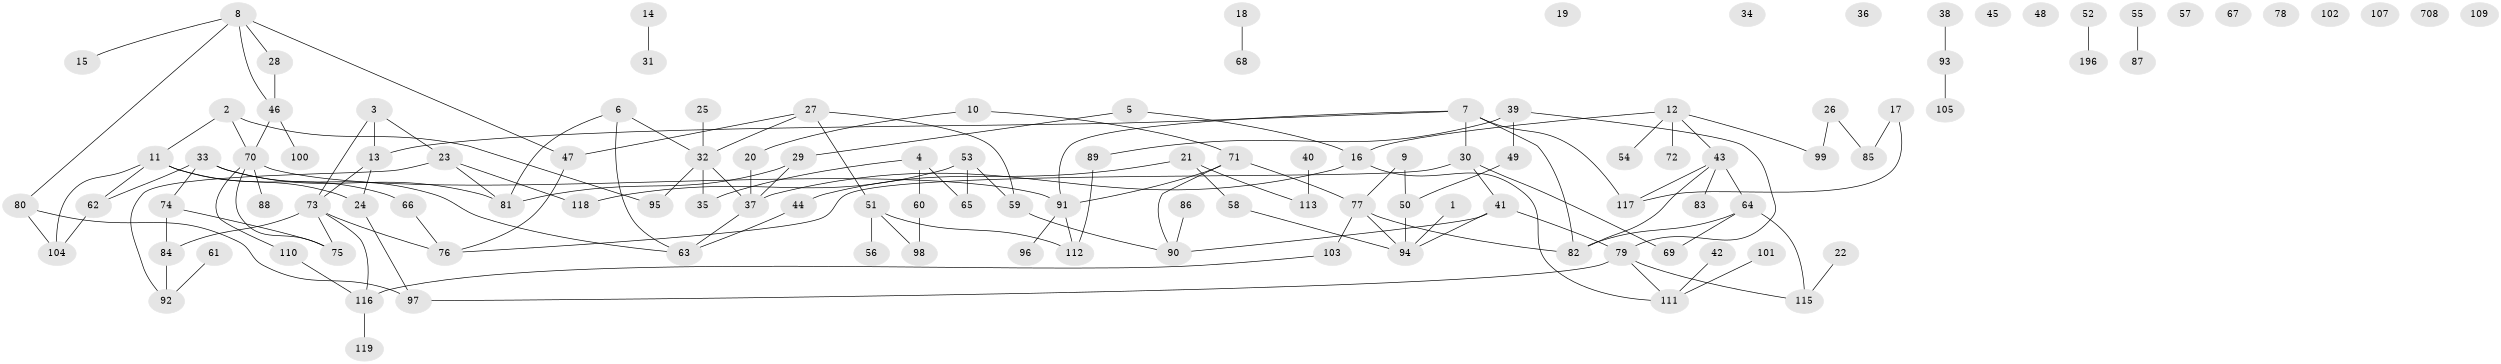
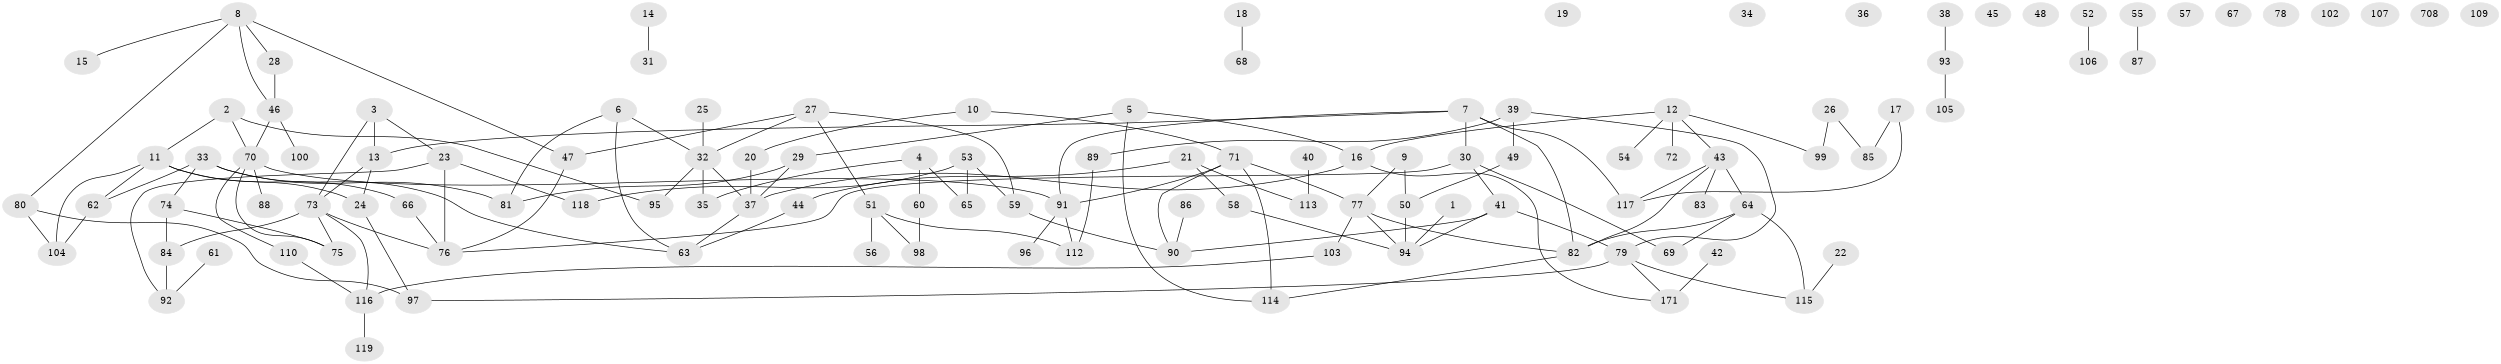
(2089, 62) -> (2089, 62)
(474, 180) -> (445, 206)
(1767, 254) -> none
none -> (1271, 301)
(1670, 301) -> (1670, 301)
